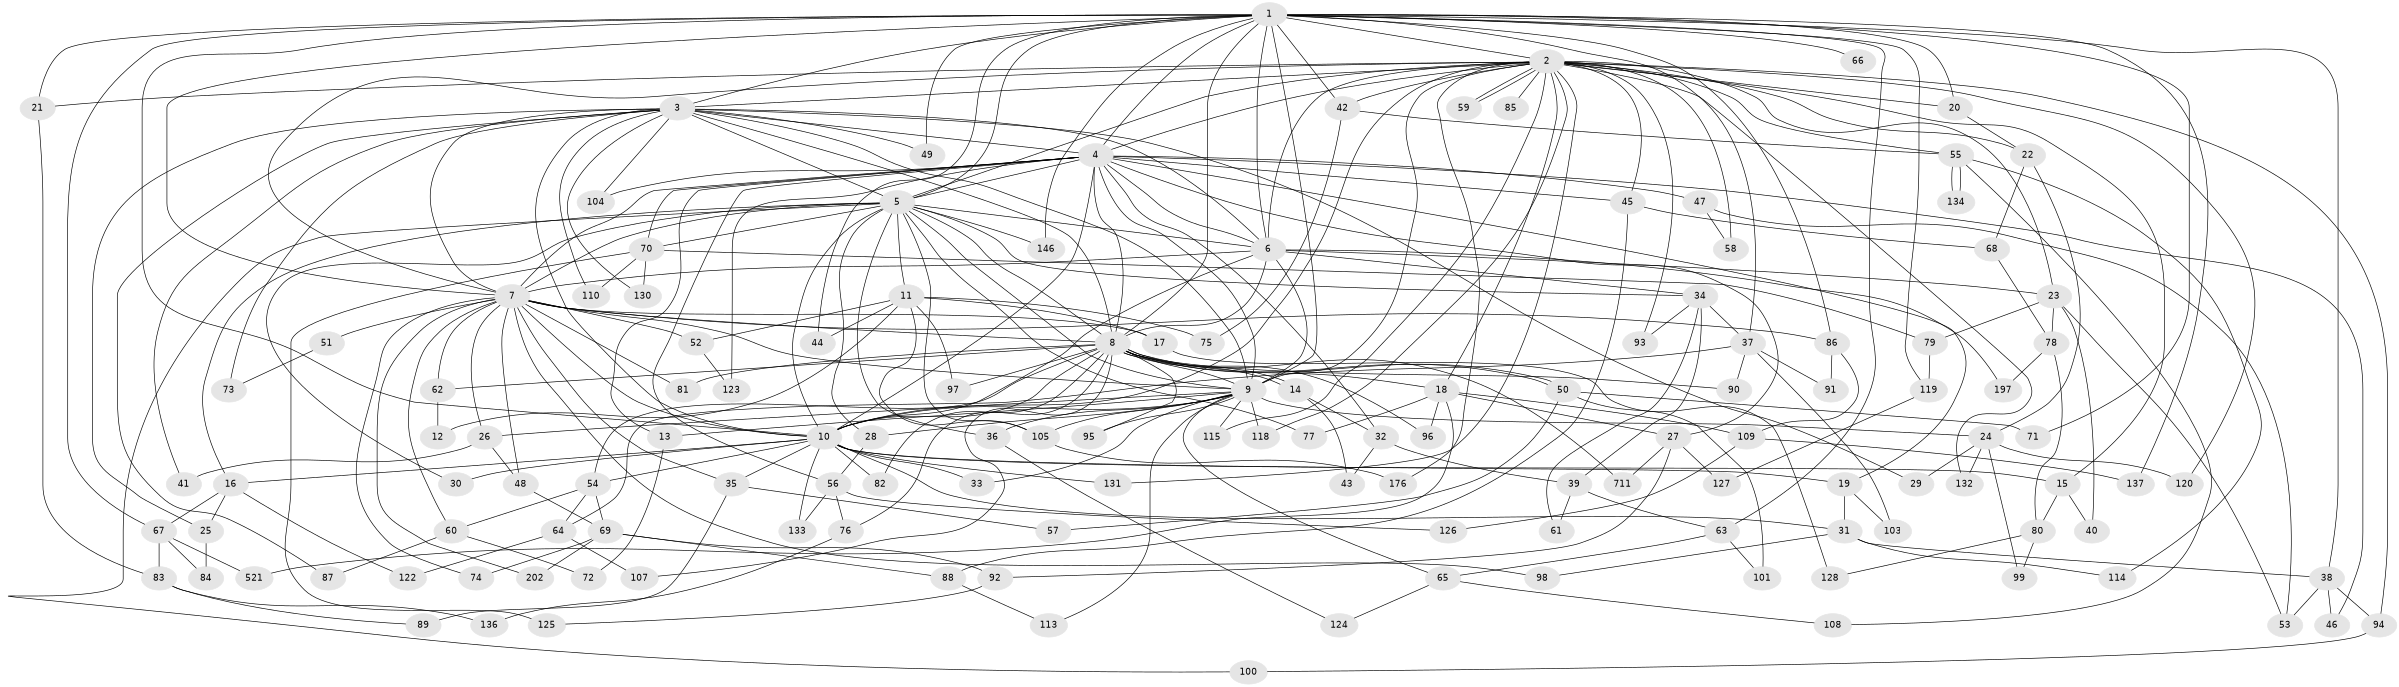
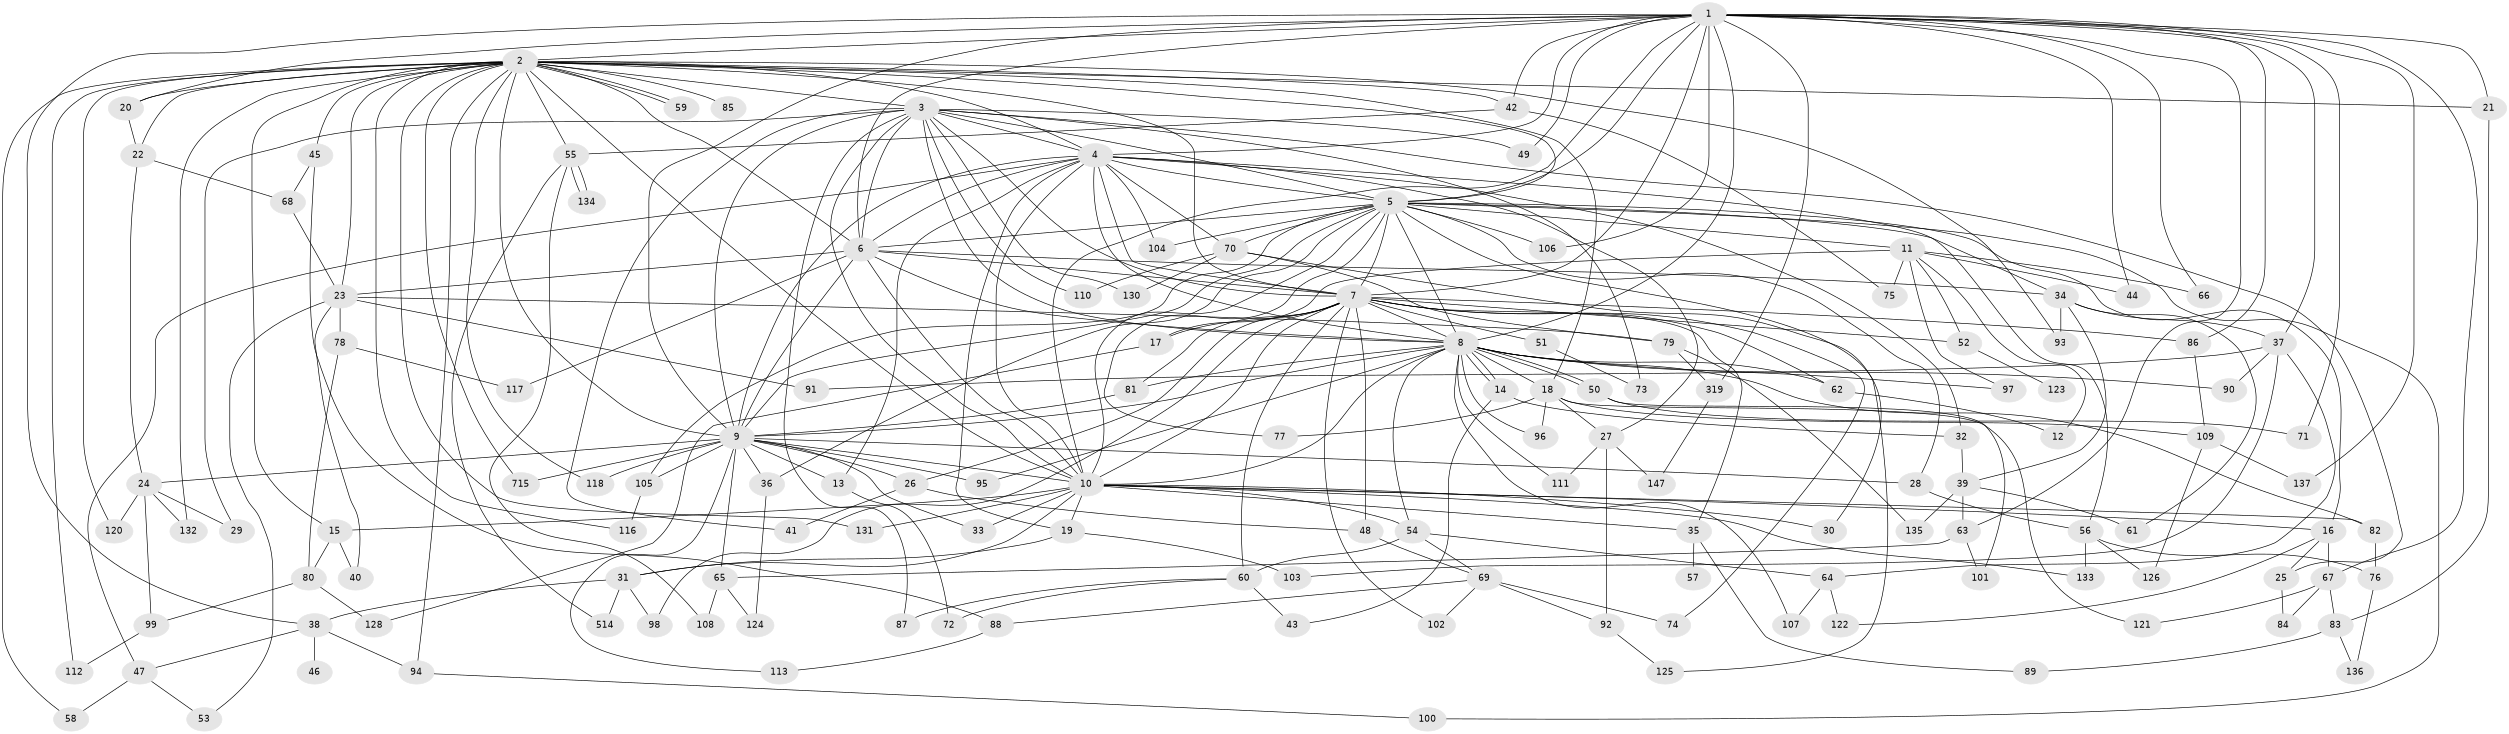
(942, 47) -> none
(637, 155) -> (1274, 224)
(1362, 179) -> none
(828, 197) -> none
(1889, 211) -> none
(1046, 249) -> (1548, 249)
(2022, 296) -> (315, 251)
(877, 366) -> (935, 420)
(1831, 367) -> (576, 343)
(1929, 390) -> (1715, 390)
(2003, 390) -> (515, 390)
(880, 397) -> (2057, 269)
(937, 435) -> (2375, 553)
(1212, 437) -> (521, 484)
(1364, 461) -> (1270, 603)
(1398, 484) -> (628, 531)
(1623, 484) -> (1561, 484)
(1722, 484) -> (1657, 484)
(1332, 508) -> none
none -> (1915, 531)
(254, 578) -> (2142, 625)
(535, 578) -> (1437, 625)
(2117, 578) -> (605, 625)
(2306, 602) -> (227, 649)
none -> (74, 672)
